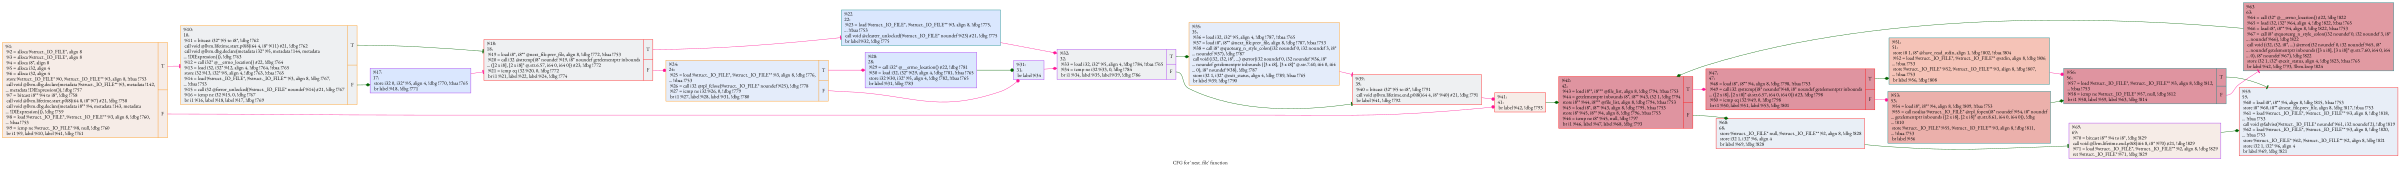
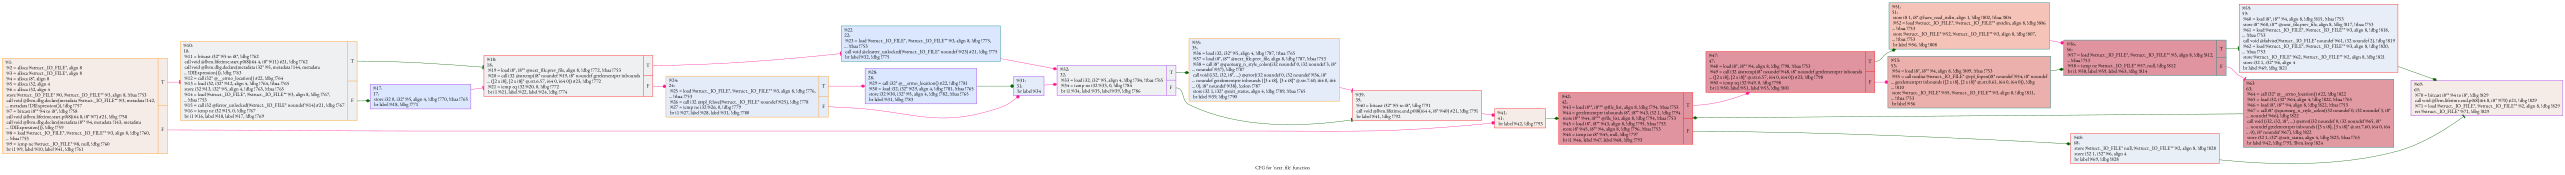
(1225, 70) -> (1226, 86)
(2228, 132) -> (2415, 73)
